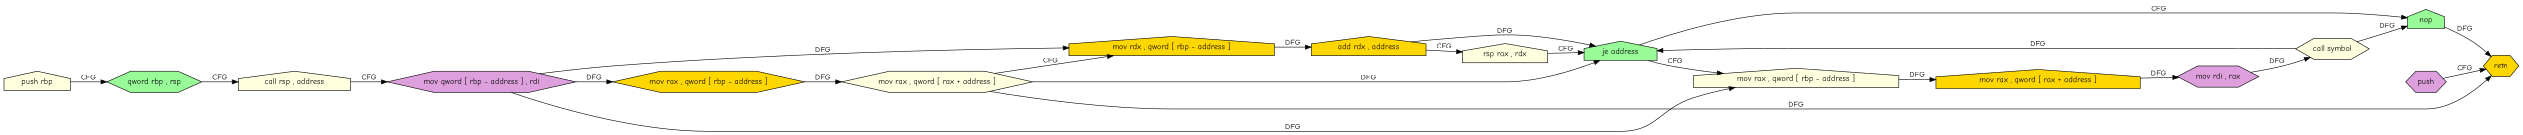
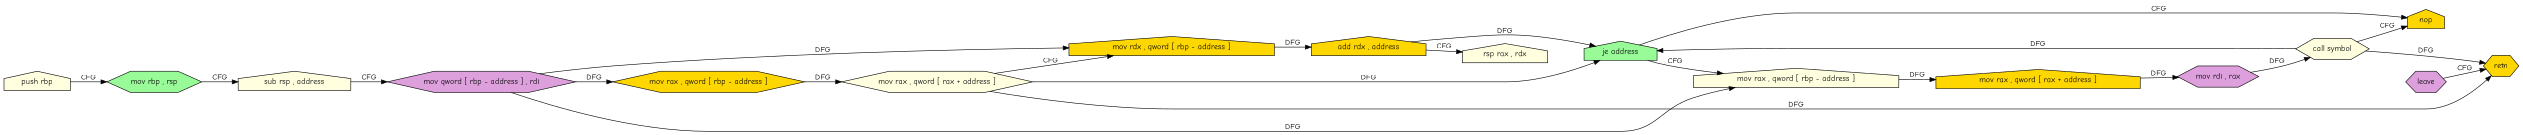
(2426, 20) -> (2426, 20)
(2387, 26) -> (2387, 26)
(2467, 38) -> (2423, 56)
(1563, 53) -> none
(154, 82) -> (154, 82)
(294, 82) -> (294, 82)
(2426, 82) -> (2426, 82)
